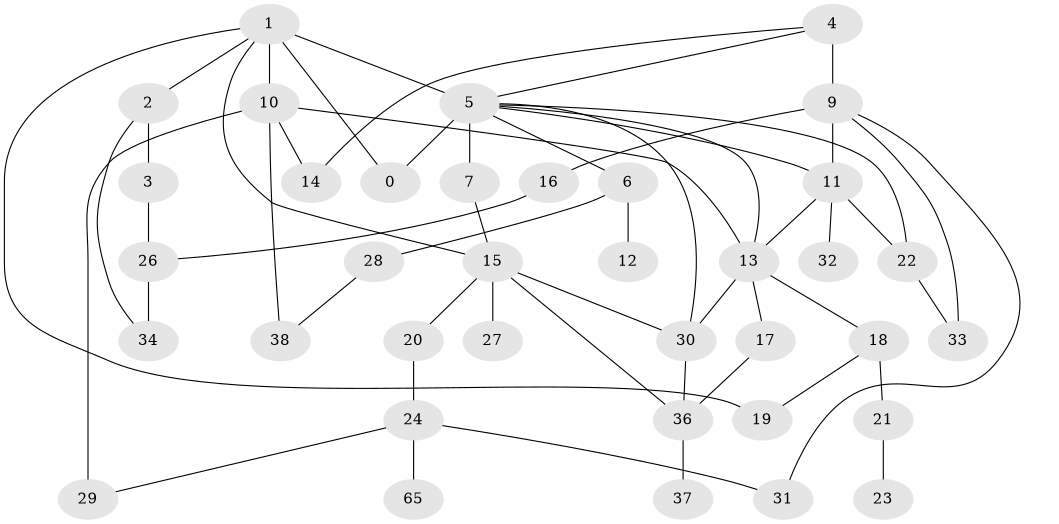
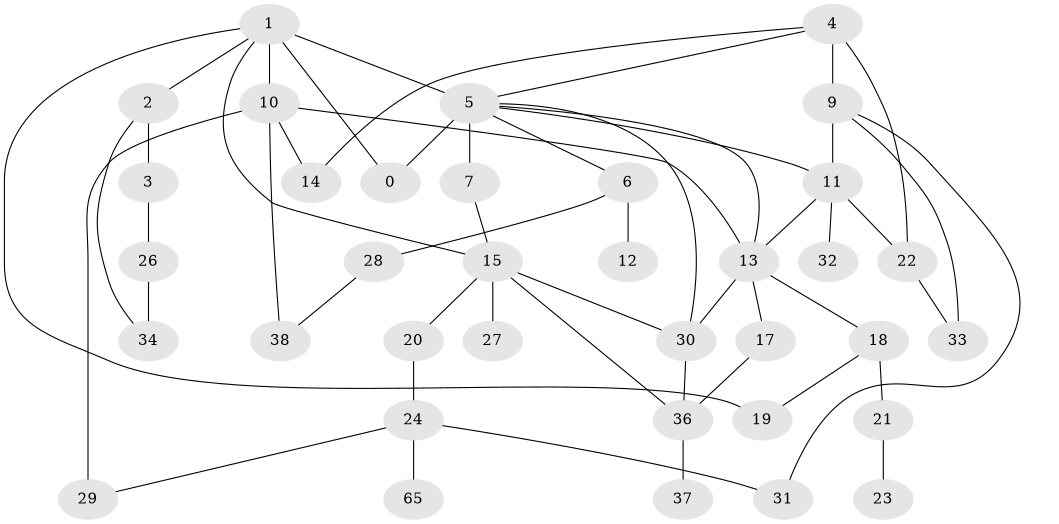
(710, 119) -> (896, 147)
(549, 183) -> none
